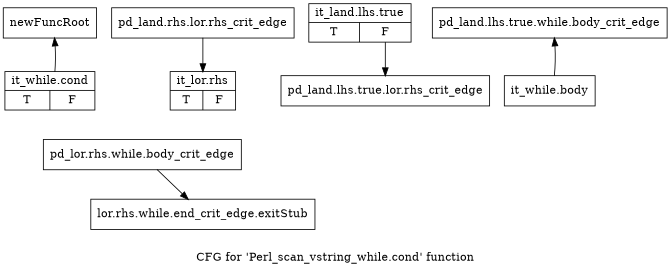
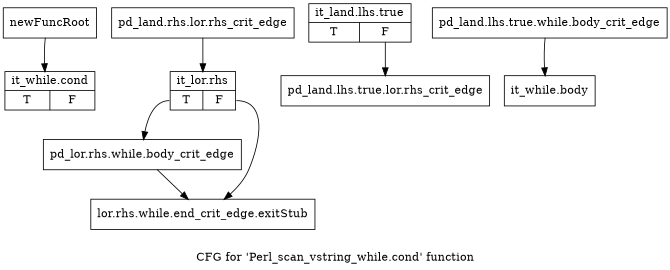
(55, 59) -> (44, 51)
(555, 61) -> (544, 53)
none -> (152, 112)
none -> (257, 145)
